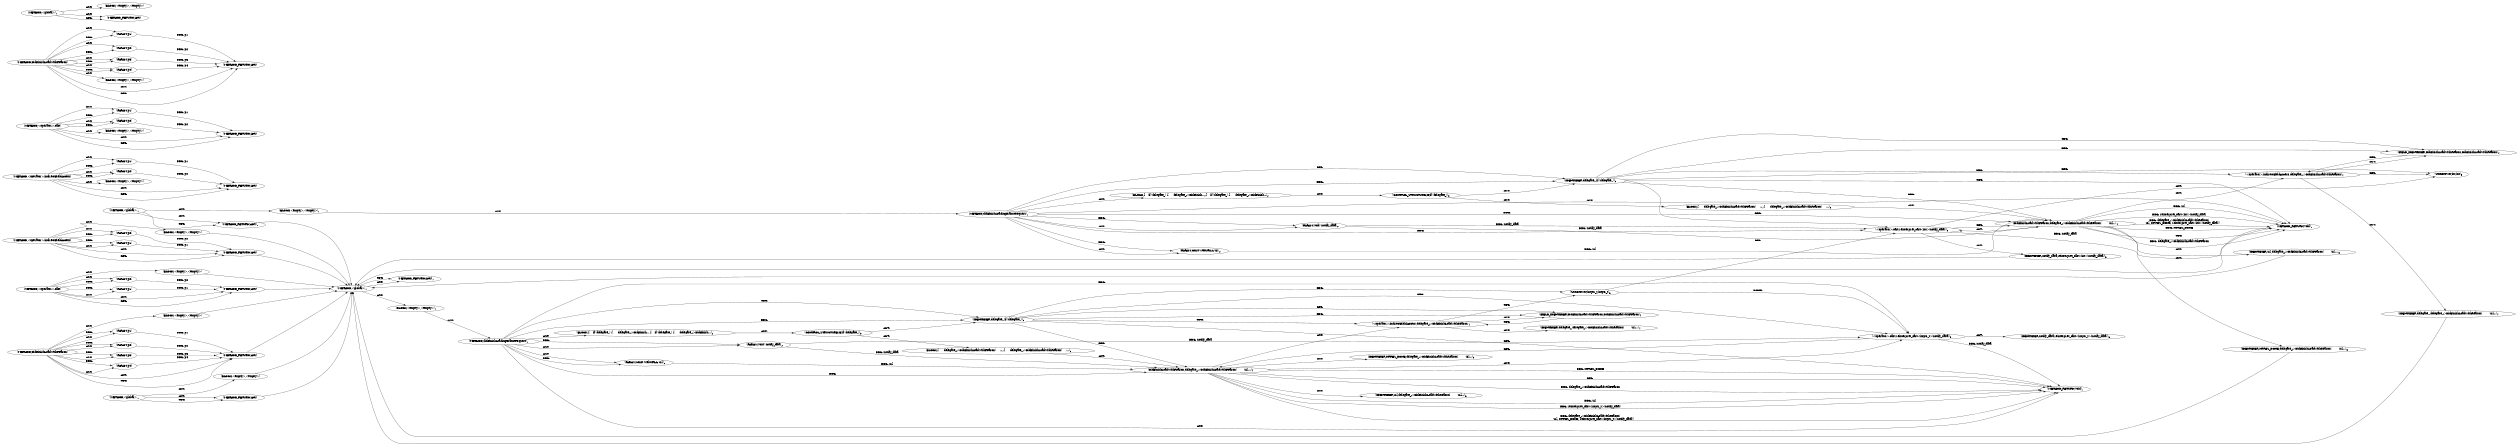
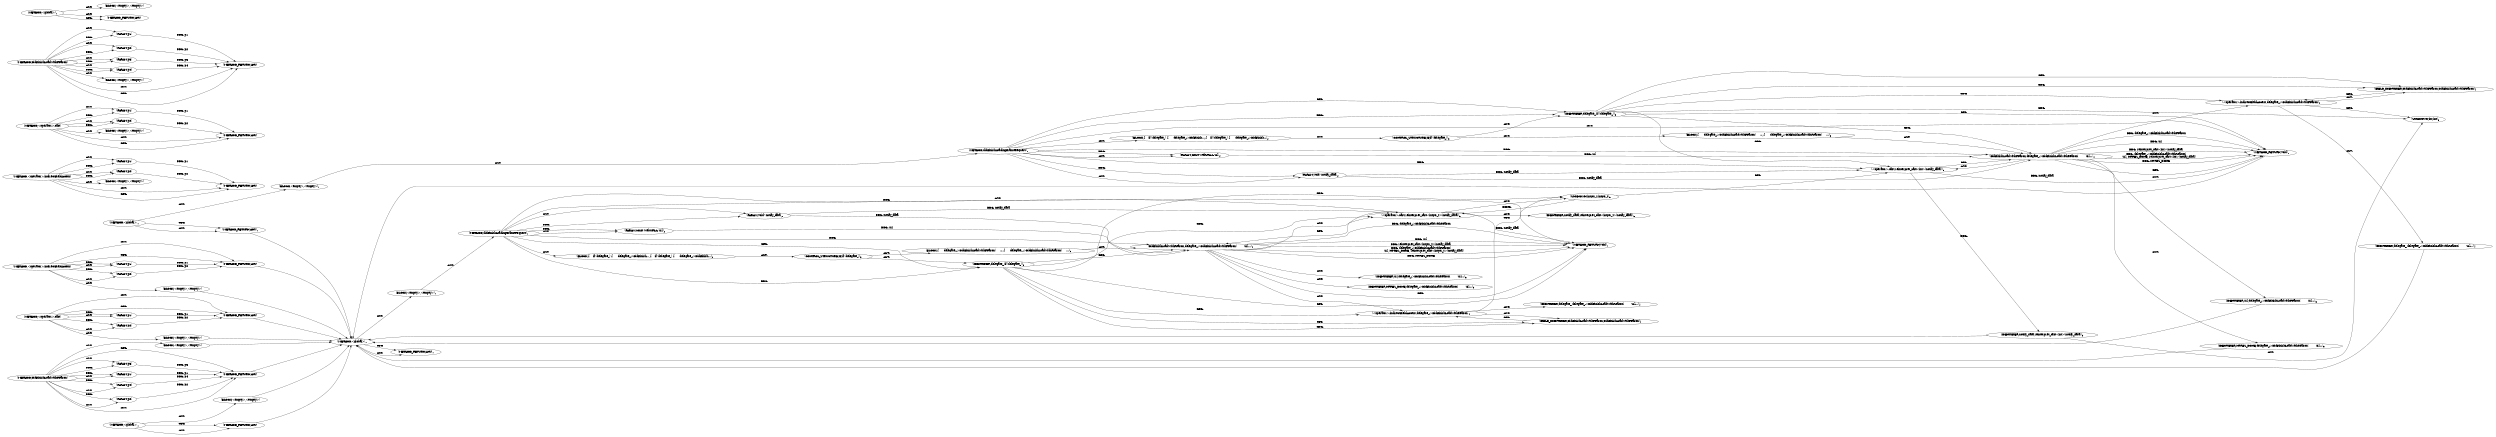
(2179, 189) -> (2328, 359)
none -> (1502, 204)
(1980, 246) -> (1964, 236)
